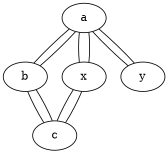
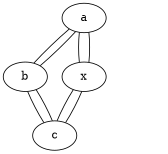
(143, 77) -> none
